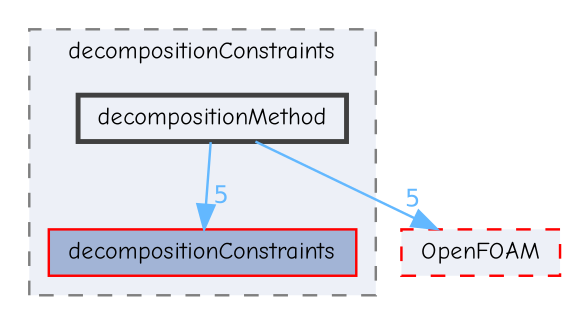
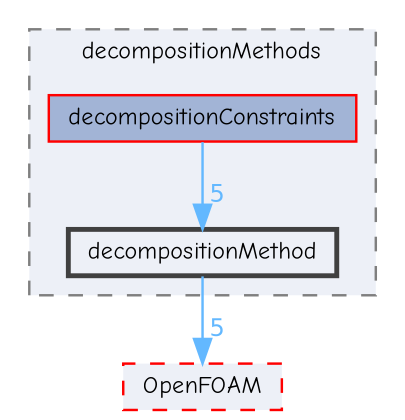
(203, 52) -> (203, 52)
(208, 173) -> (203, 173)
